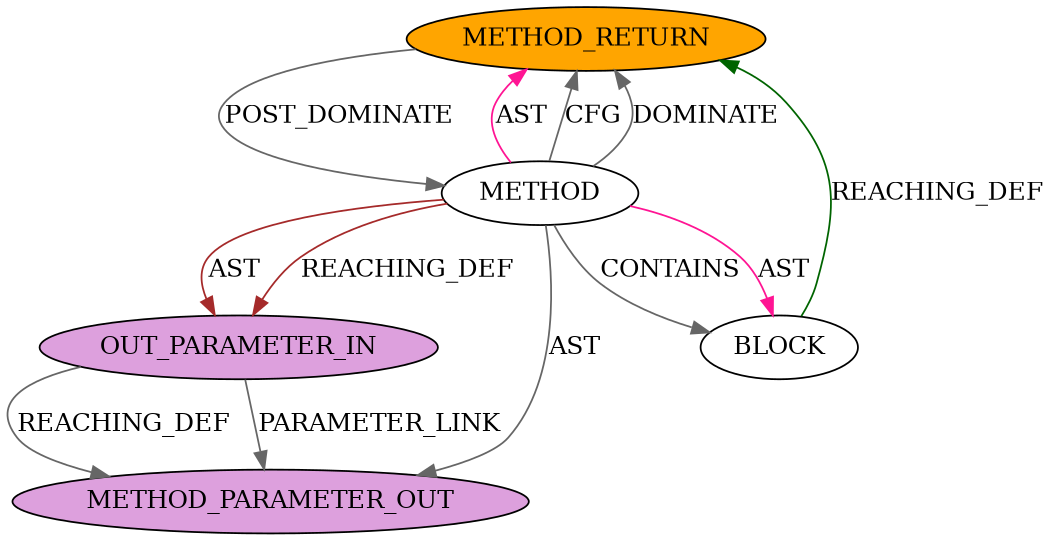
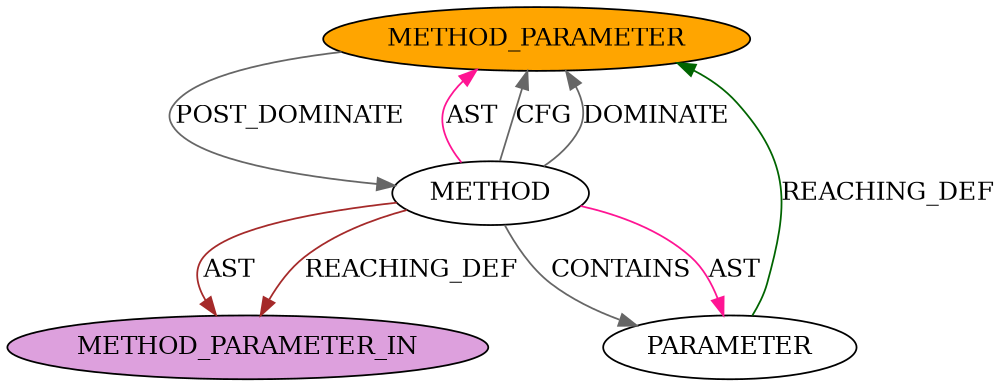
(586, 39) -> (537, 39)
(239, 347) -> (248, 347)
(779, 347) -> (730, 347)
(271, 502) -> none
